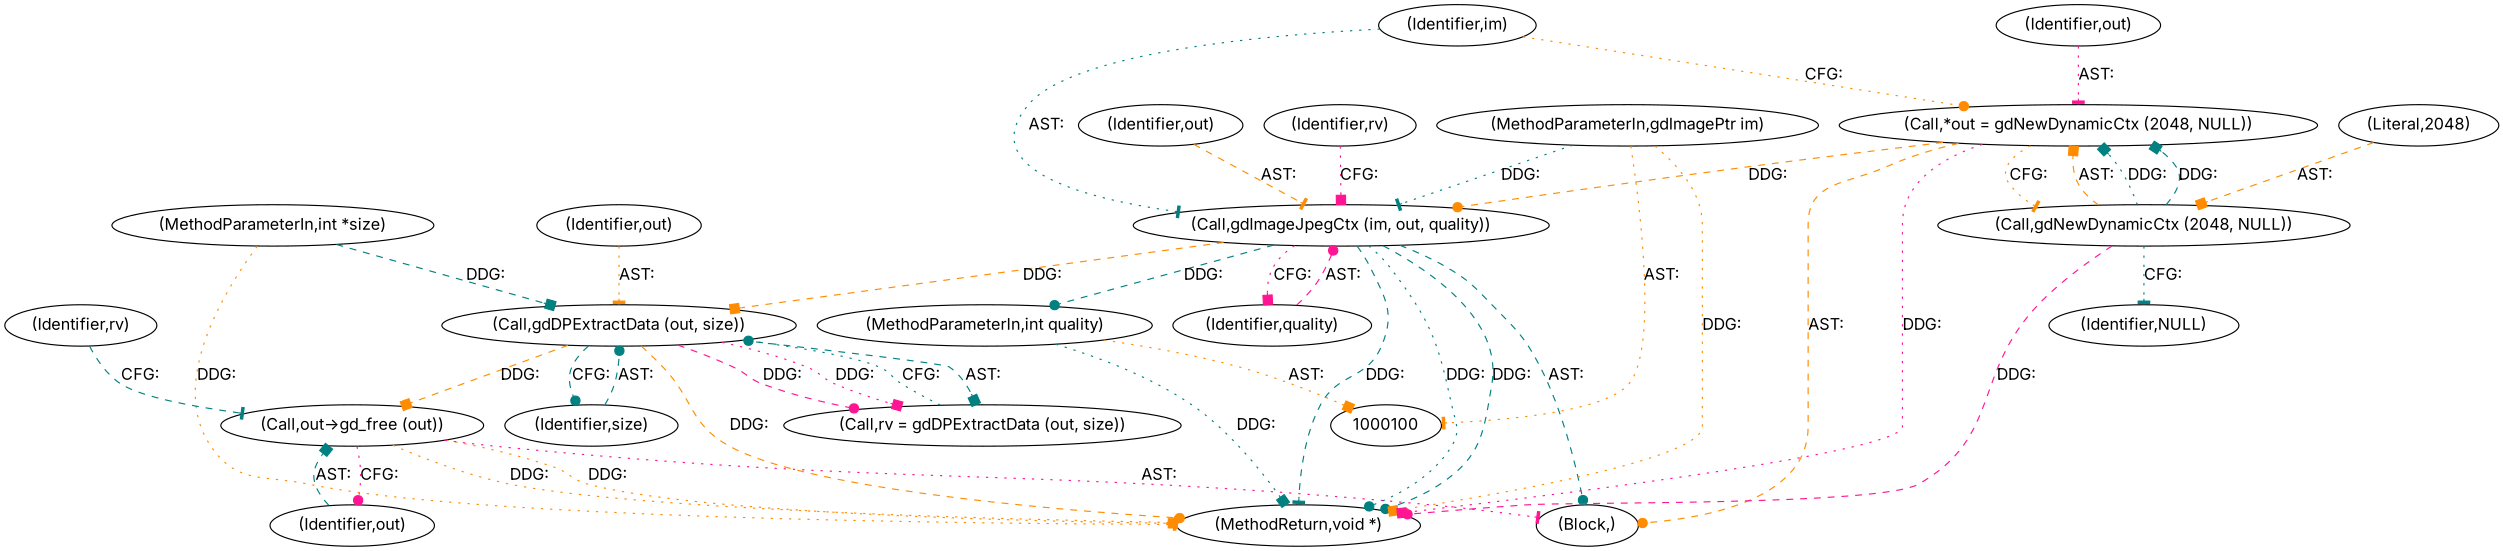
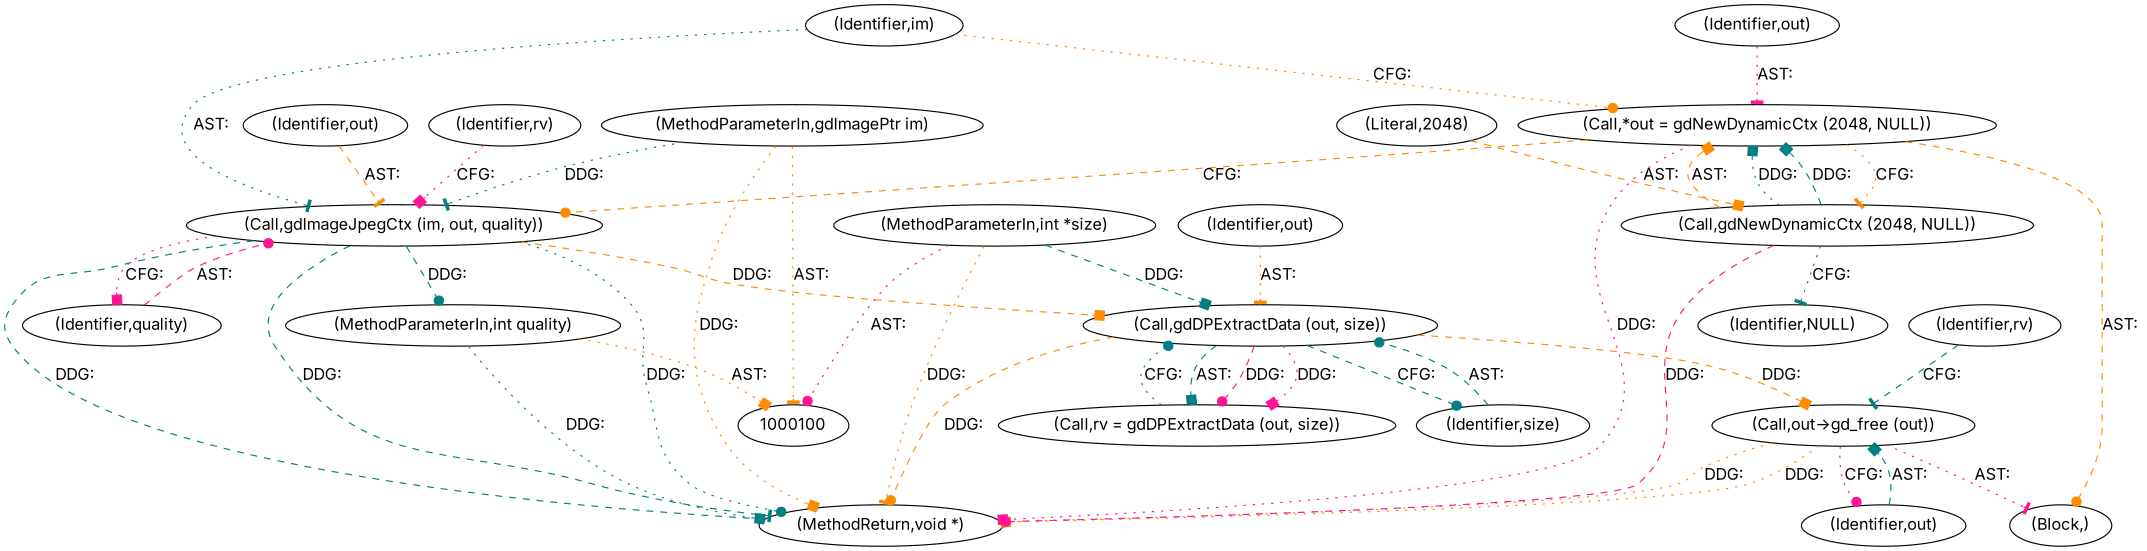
(1770, 175) -> (1224, 175)
none -> (867, 309)
(1526, 343) -> none
